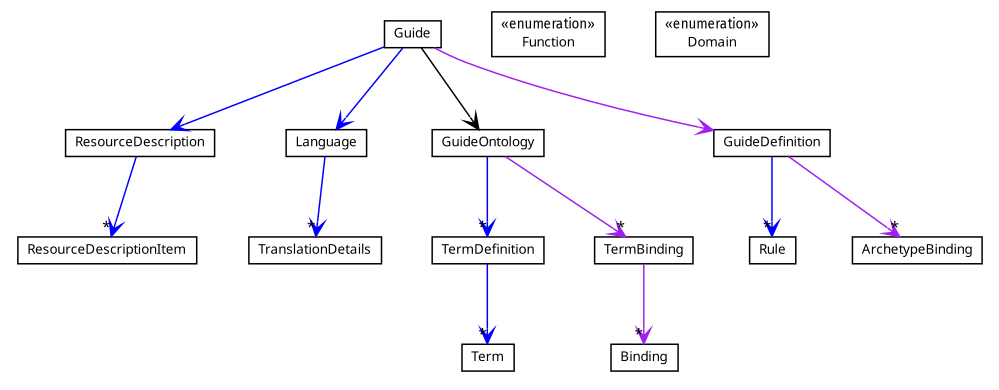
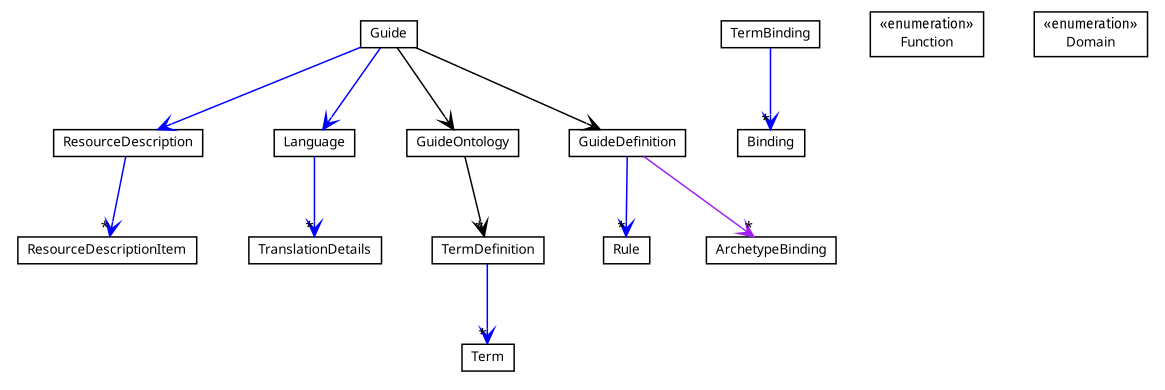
(564, 94) -> (501, 85)
(487, 189) -> (473, 189)
(559, 192) -> none
(644, 296) -> (770, 81)
